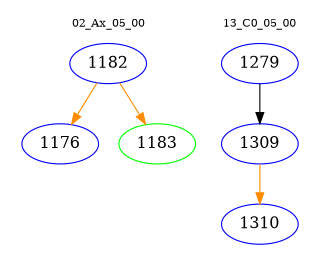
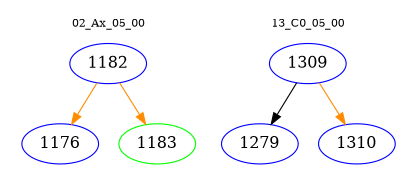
(260, 98) -> (287, 99)
